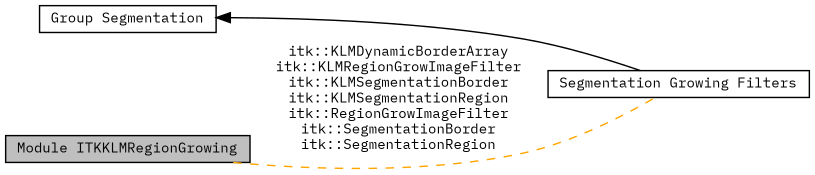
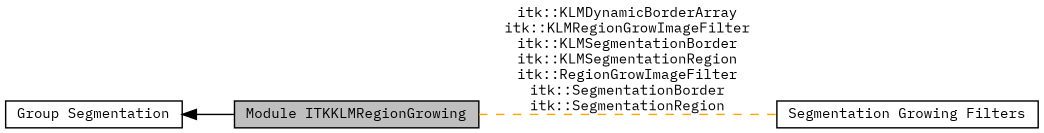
(438, 28) -> (215, 114)
